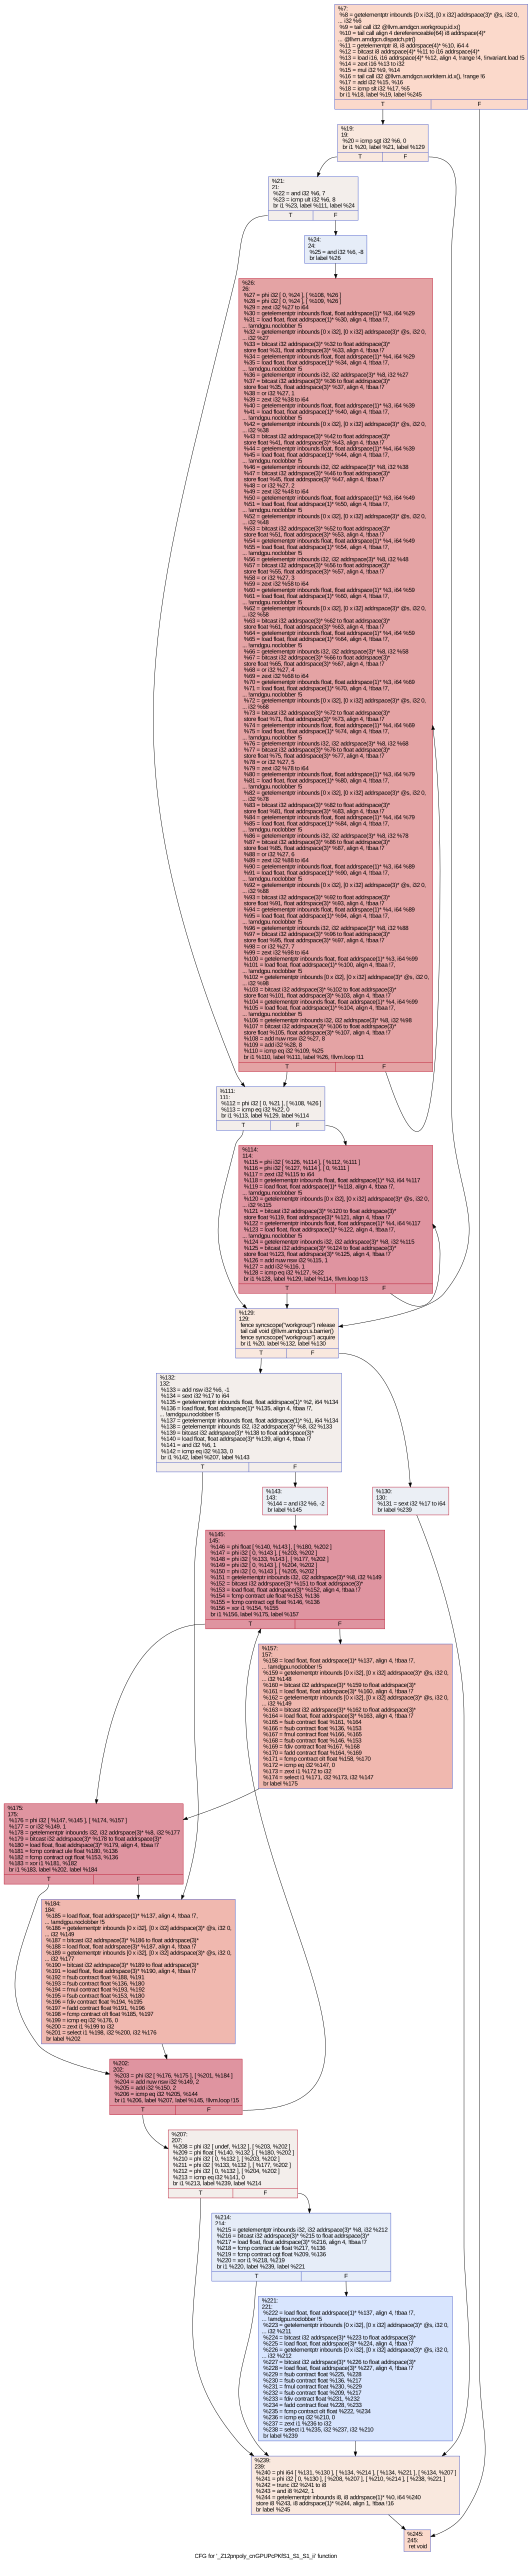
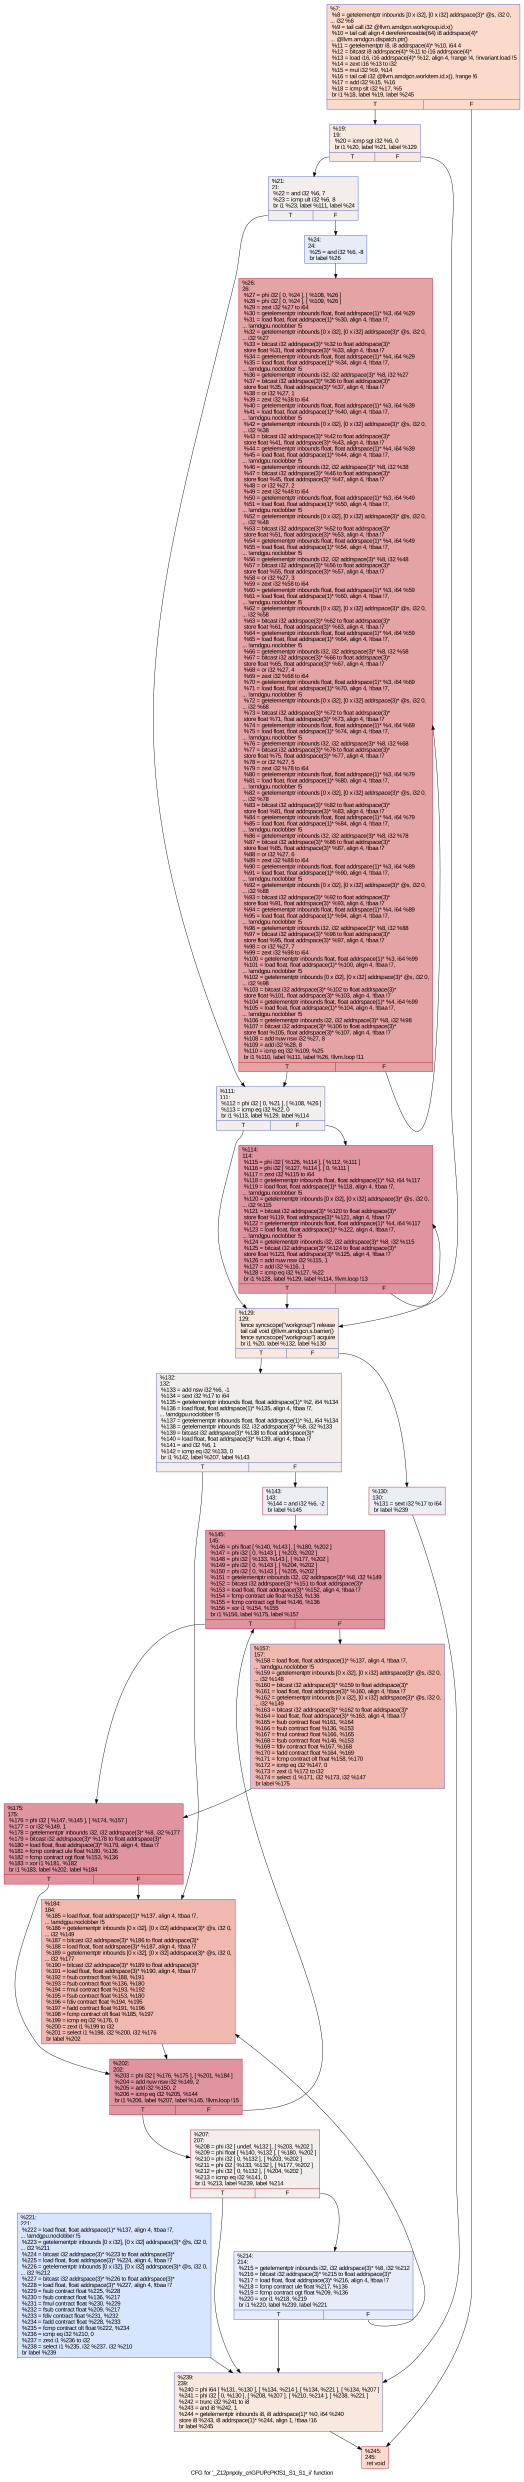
(346, 2287) -> (378, 2180)
(417, 2541) -> (375, 2458)
